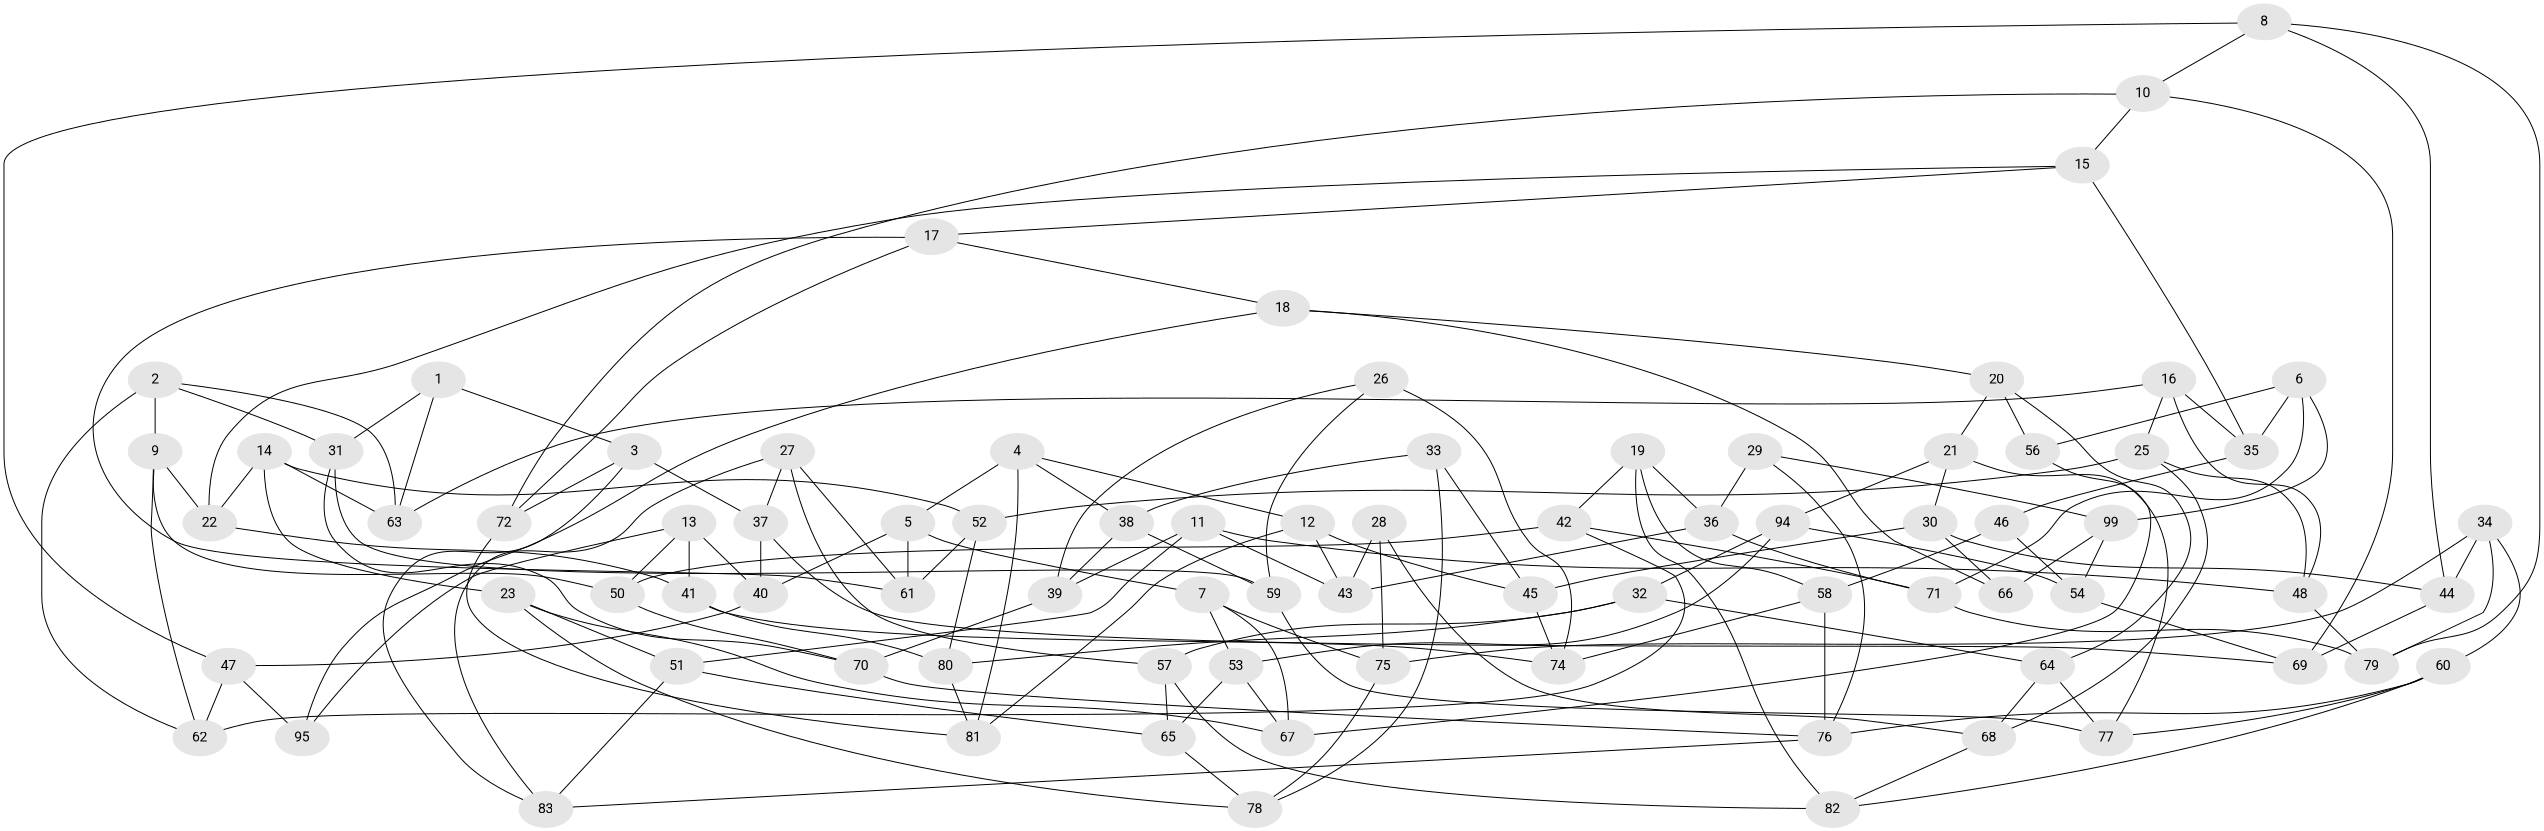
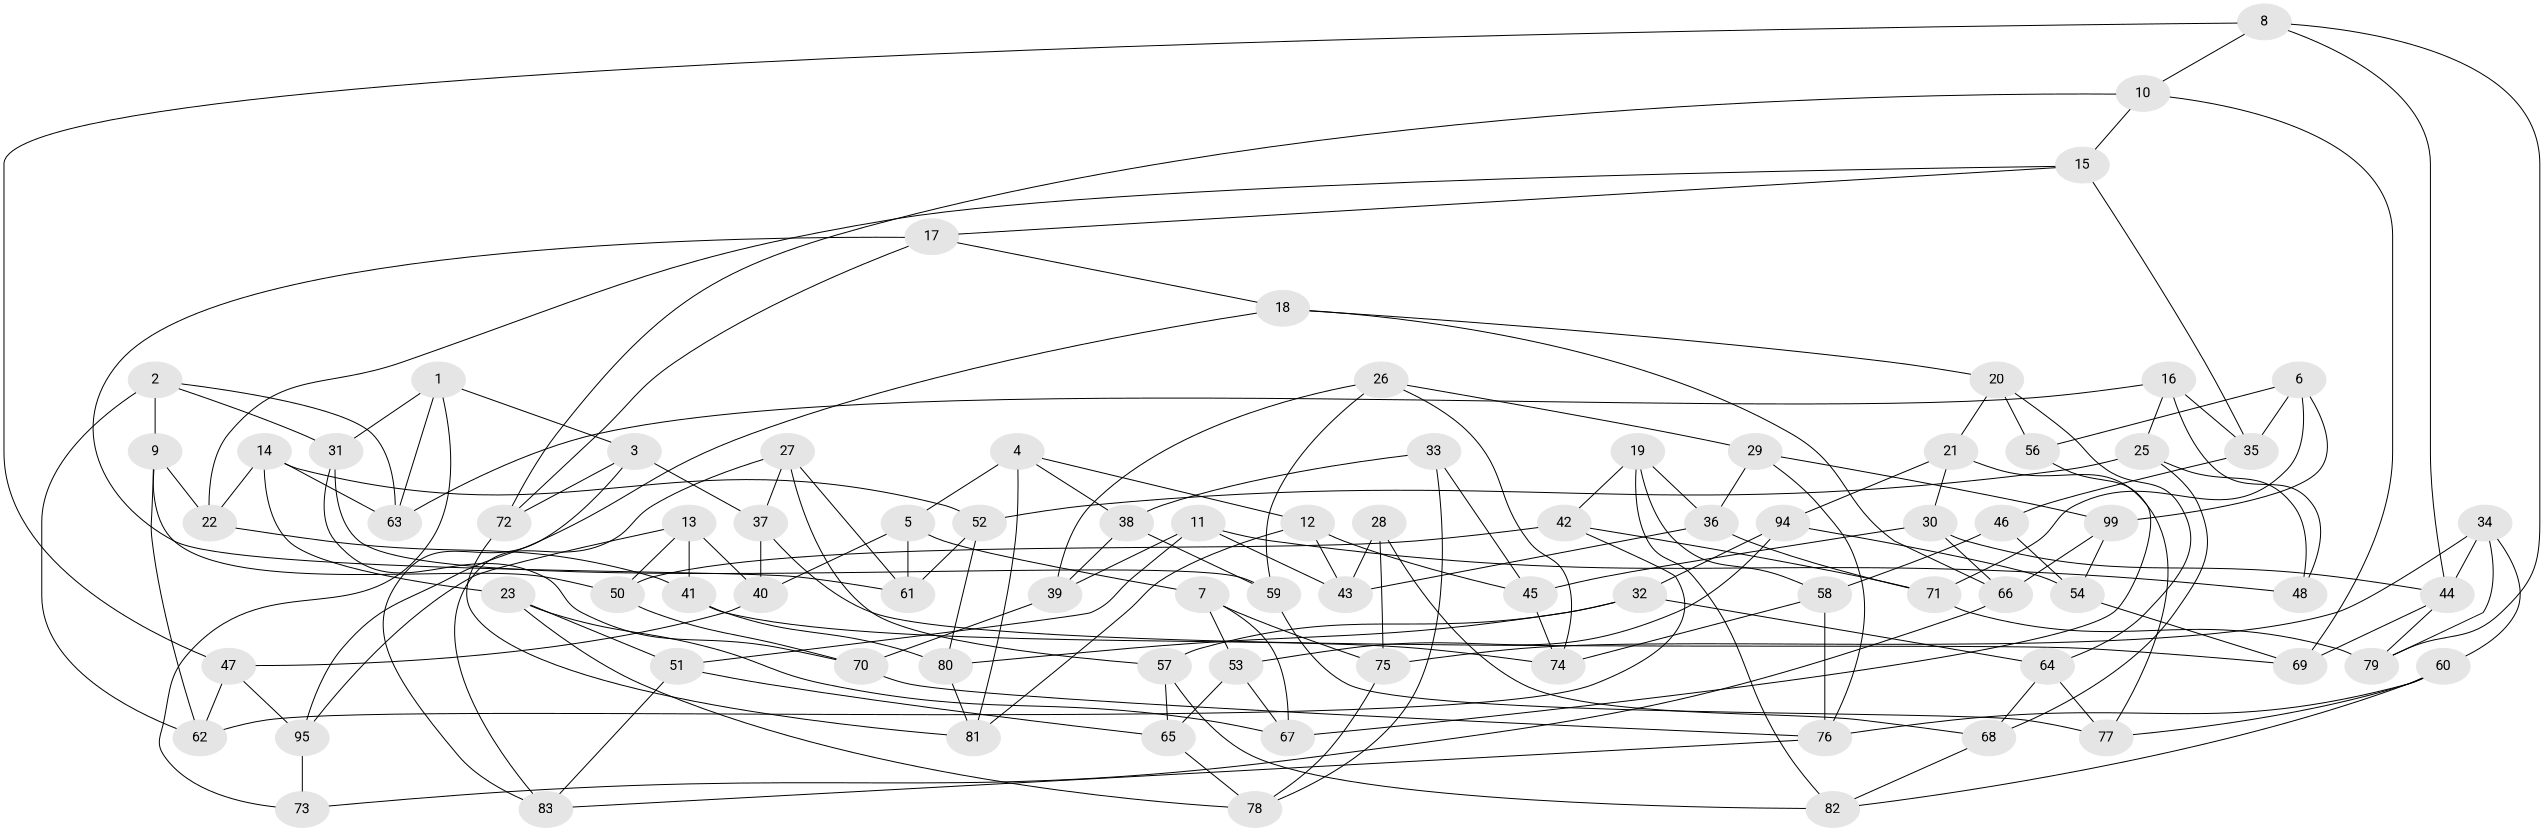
none -> (1569, 414)
(2336, 630) -> (2410, 630)
none -> (302, 809)
